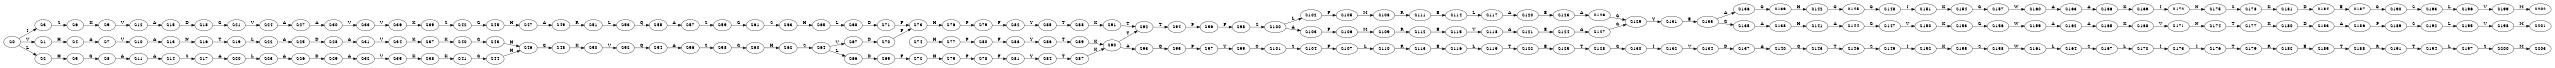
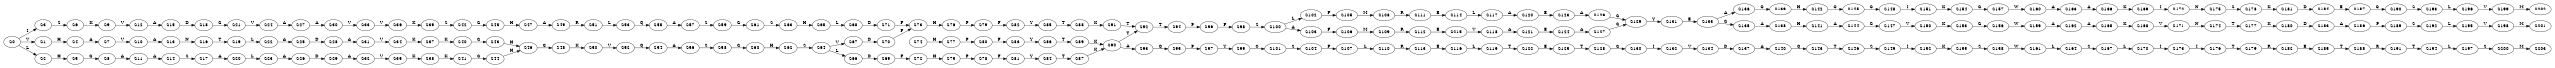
(1456, 32) -> (1456, 32)
